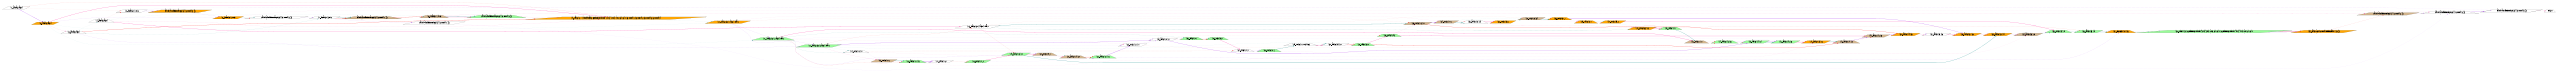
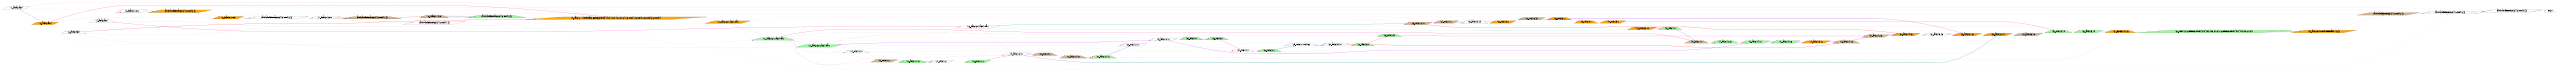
(1016, 54) -> (1016, 54)
